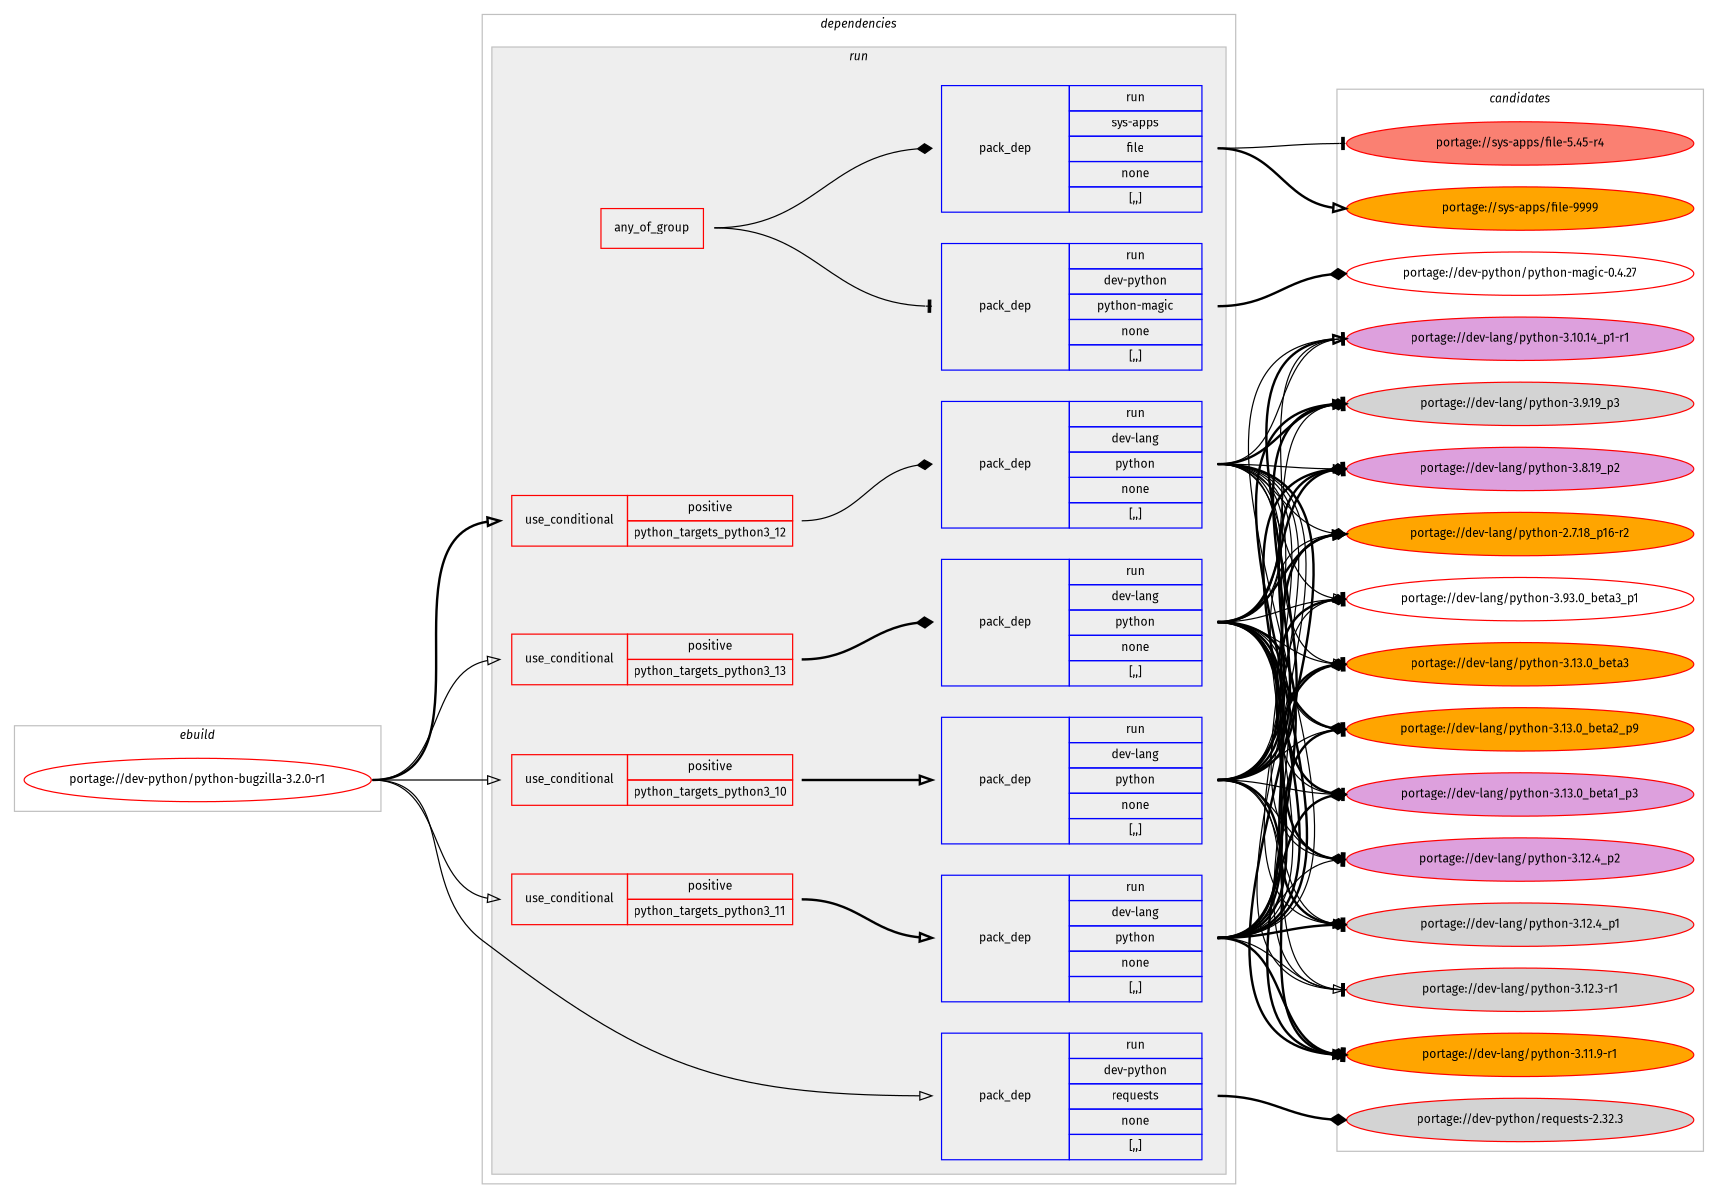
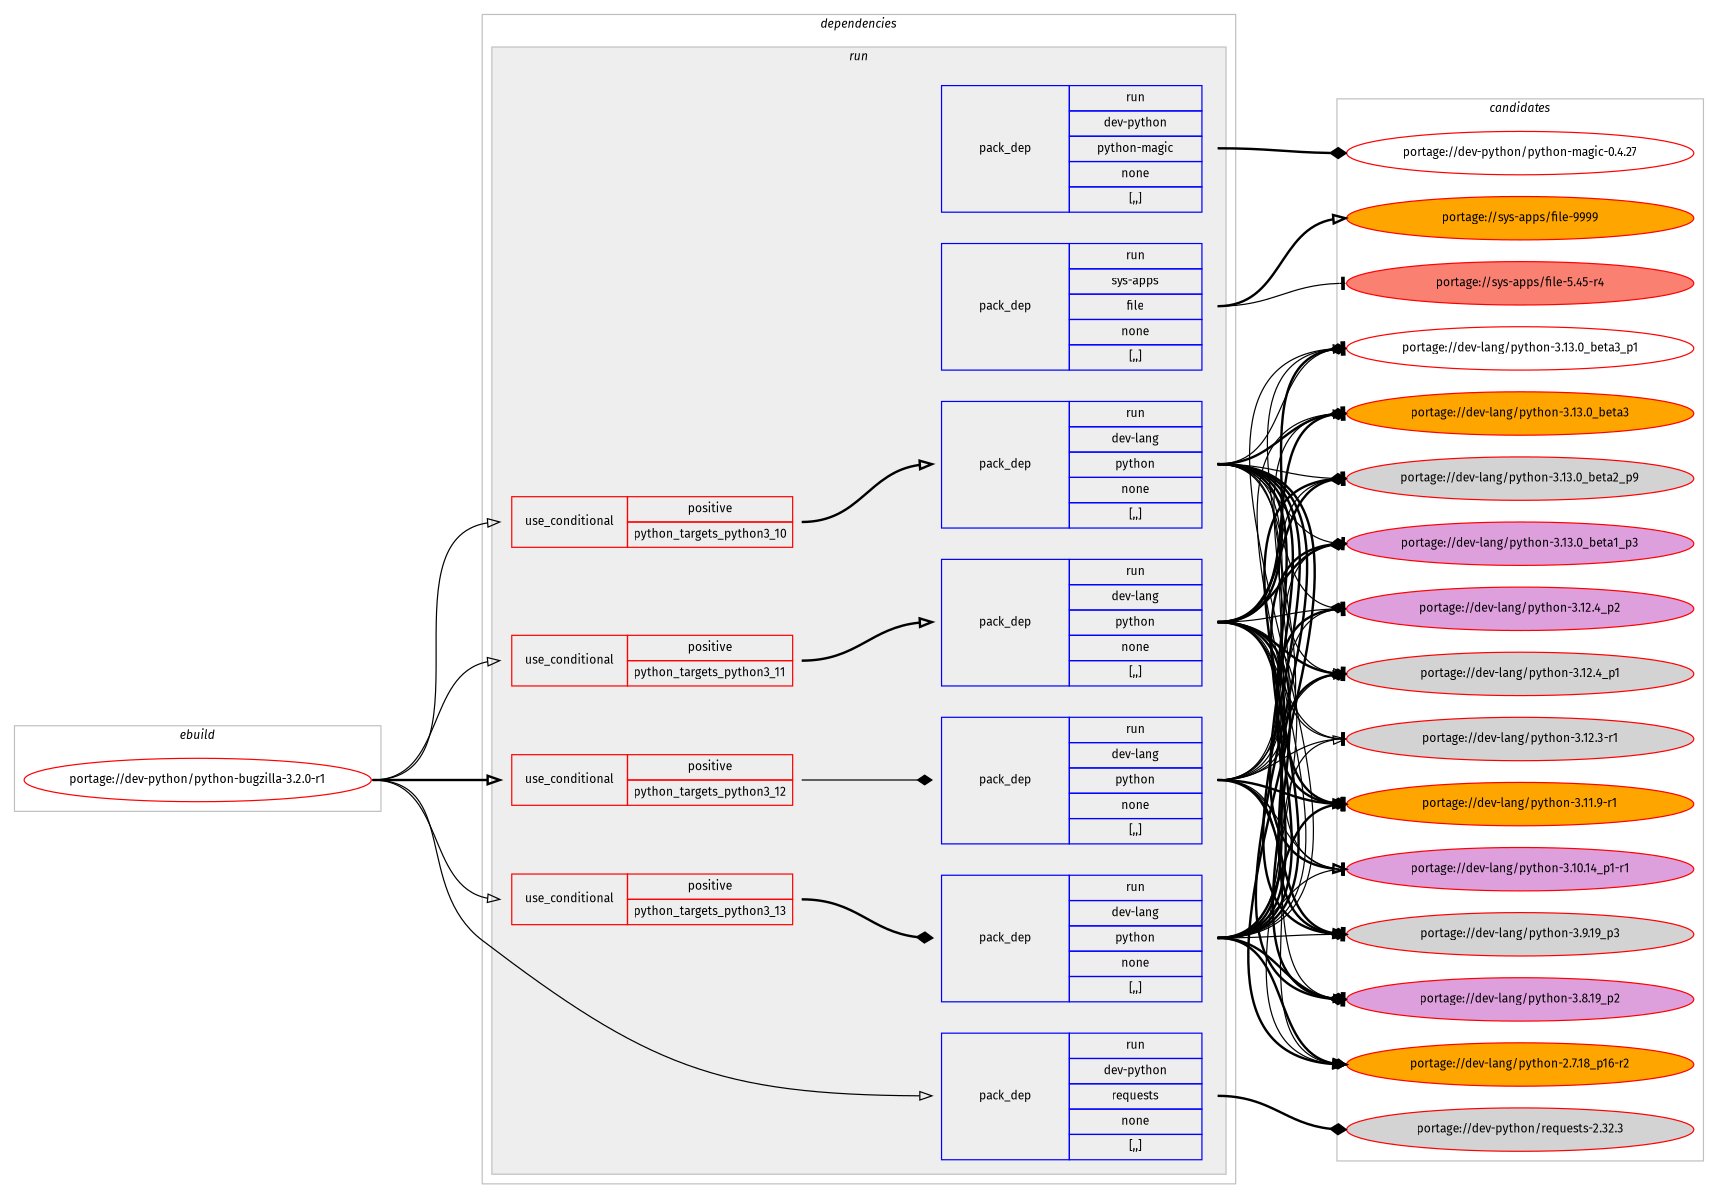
(652, 228) -> none
(1520, 599) -> (1520, 348)
(1520, 729) -> (1520, 479)
